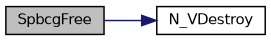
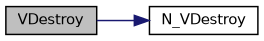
(55, 21) -> (51, 21)
